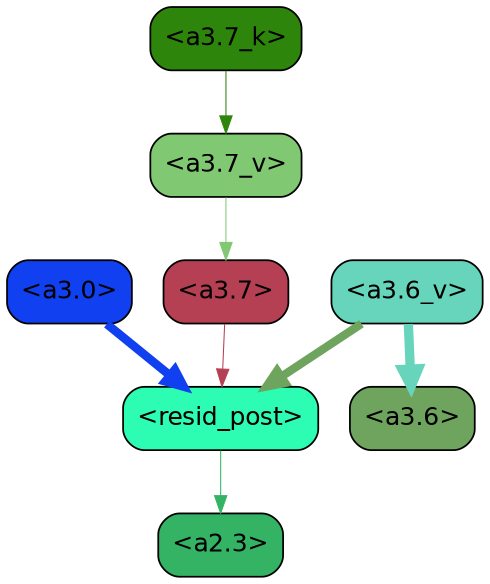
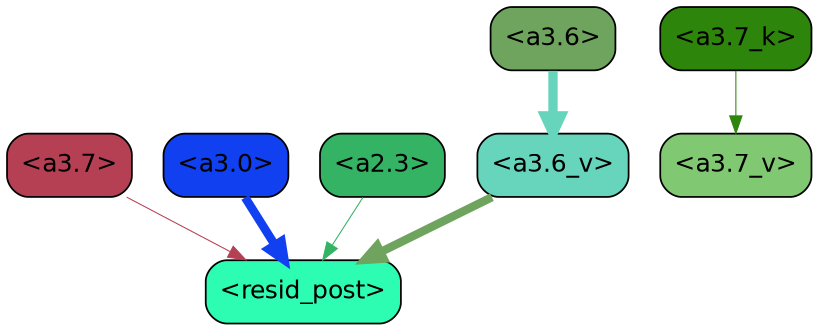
(226, 220) -> none
(409, 347) -> (553, 93)
(221, 473) -> (348, 221)
